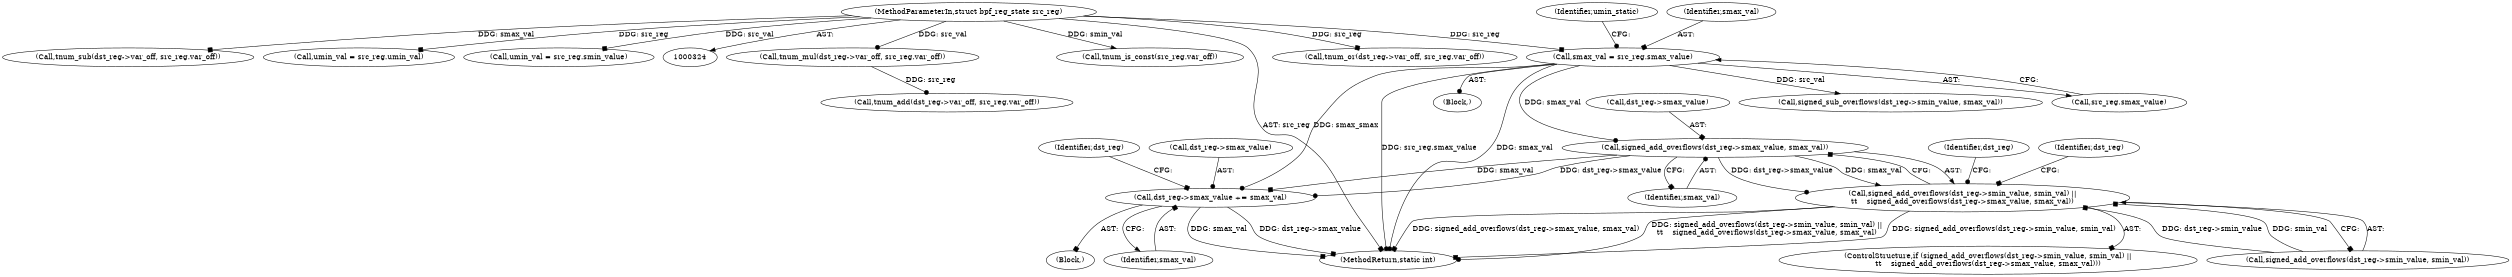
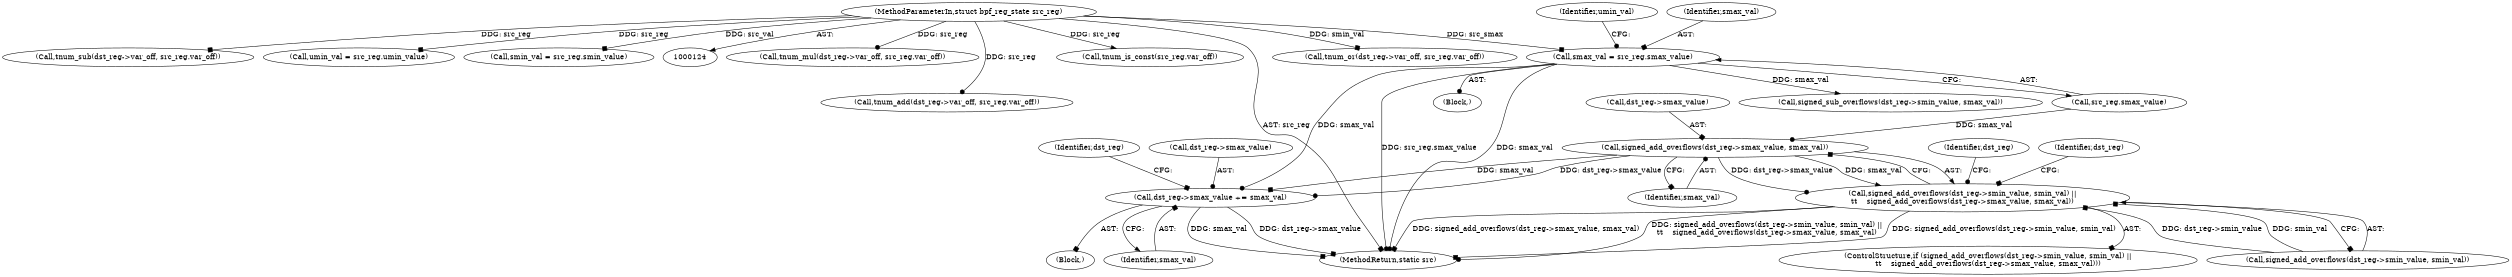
(1597, 12) -> (1597, 12)
(506, 35) -> (506, 35)
(943, 35) -> (943, 35)
(1095, 35) -> (1095, 35)
(1337, 35) -> (1337, 35)
(1475, 35) -> (1475, 35)
(359, 57) -> (359, 57)
(559, 57) -> (559, 57)
(690, 57) -> (690, 57)
(898, 79) -> (985, 59)
(1801, 80) -> (1801, 80)
(1953, 80) -> (1953, 80)
(2030, 80) -> (2030, 80)
(1528, 115) -> (1933, 125)
(1346, 125) -> (1346, 125)
(1388, 260) -> (1388, 260)
